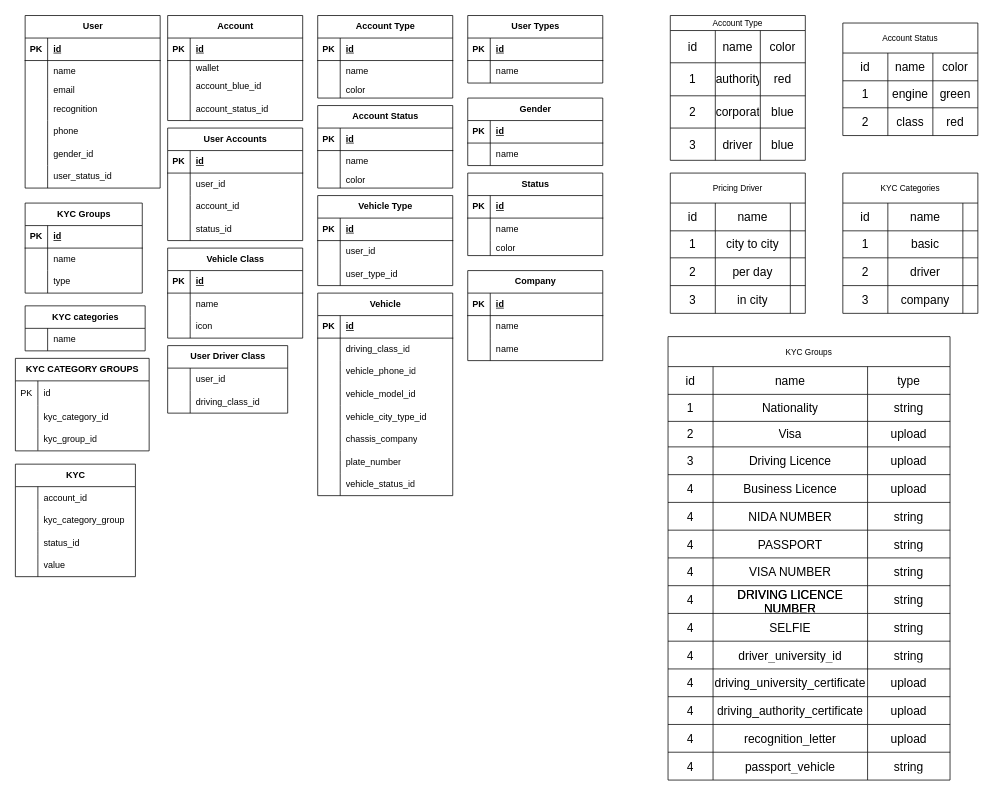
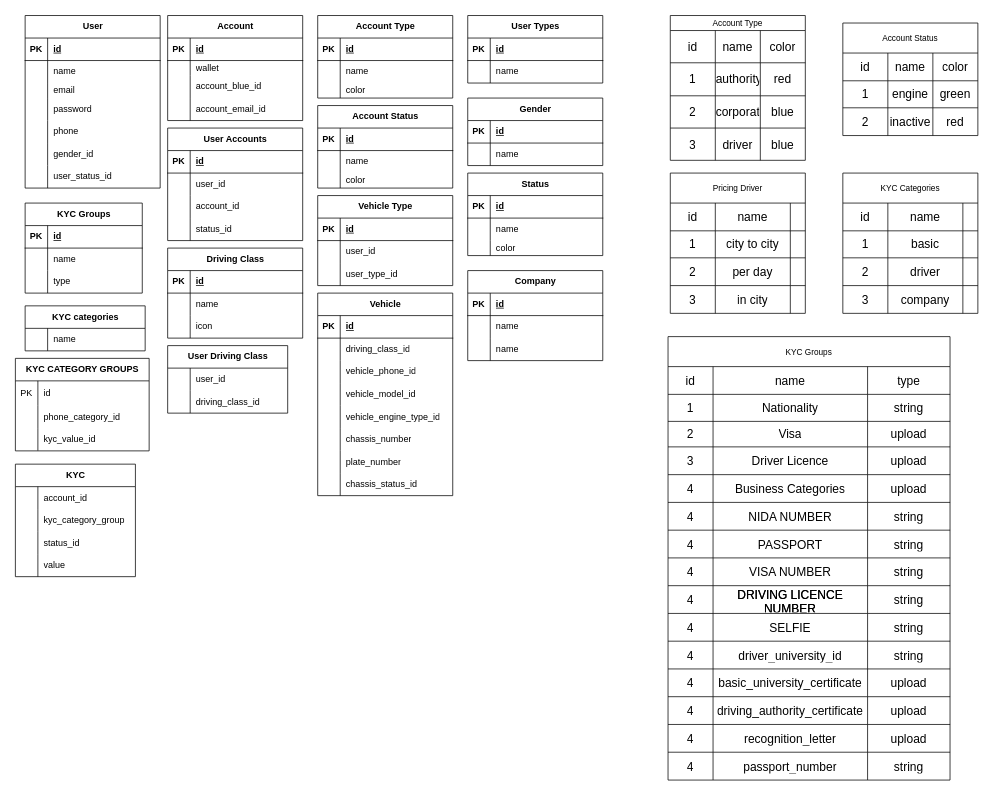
(79, 109) -> (74, 109)
(238, 109) -> (233, 109)
(910, 122) -> (910, 122)
(236, 259) -> (236, 259)
(228, 357) -> (228, 357)
(81, 417) -> (86, 417)
(392, 417) -> (397, 417)
(73, 439) -> (72, 439)
(383, 439) -> (380, 439)
(790, 461) -> (790, 461)
(385, 484) -> (387, 484)
(790, 489) -> (790, 489)
(790, 683) -> (790, 683)
(790, 766) -> (790, 766)
